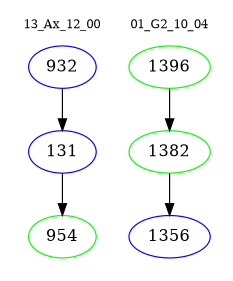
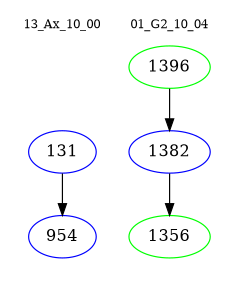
(62, 25) -> (62, 25)
(62, 67) -> none
(170, 152) -> (170, 152)
(62, 237) -> (62, 237)
(170, 237) -> (170, 237)
